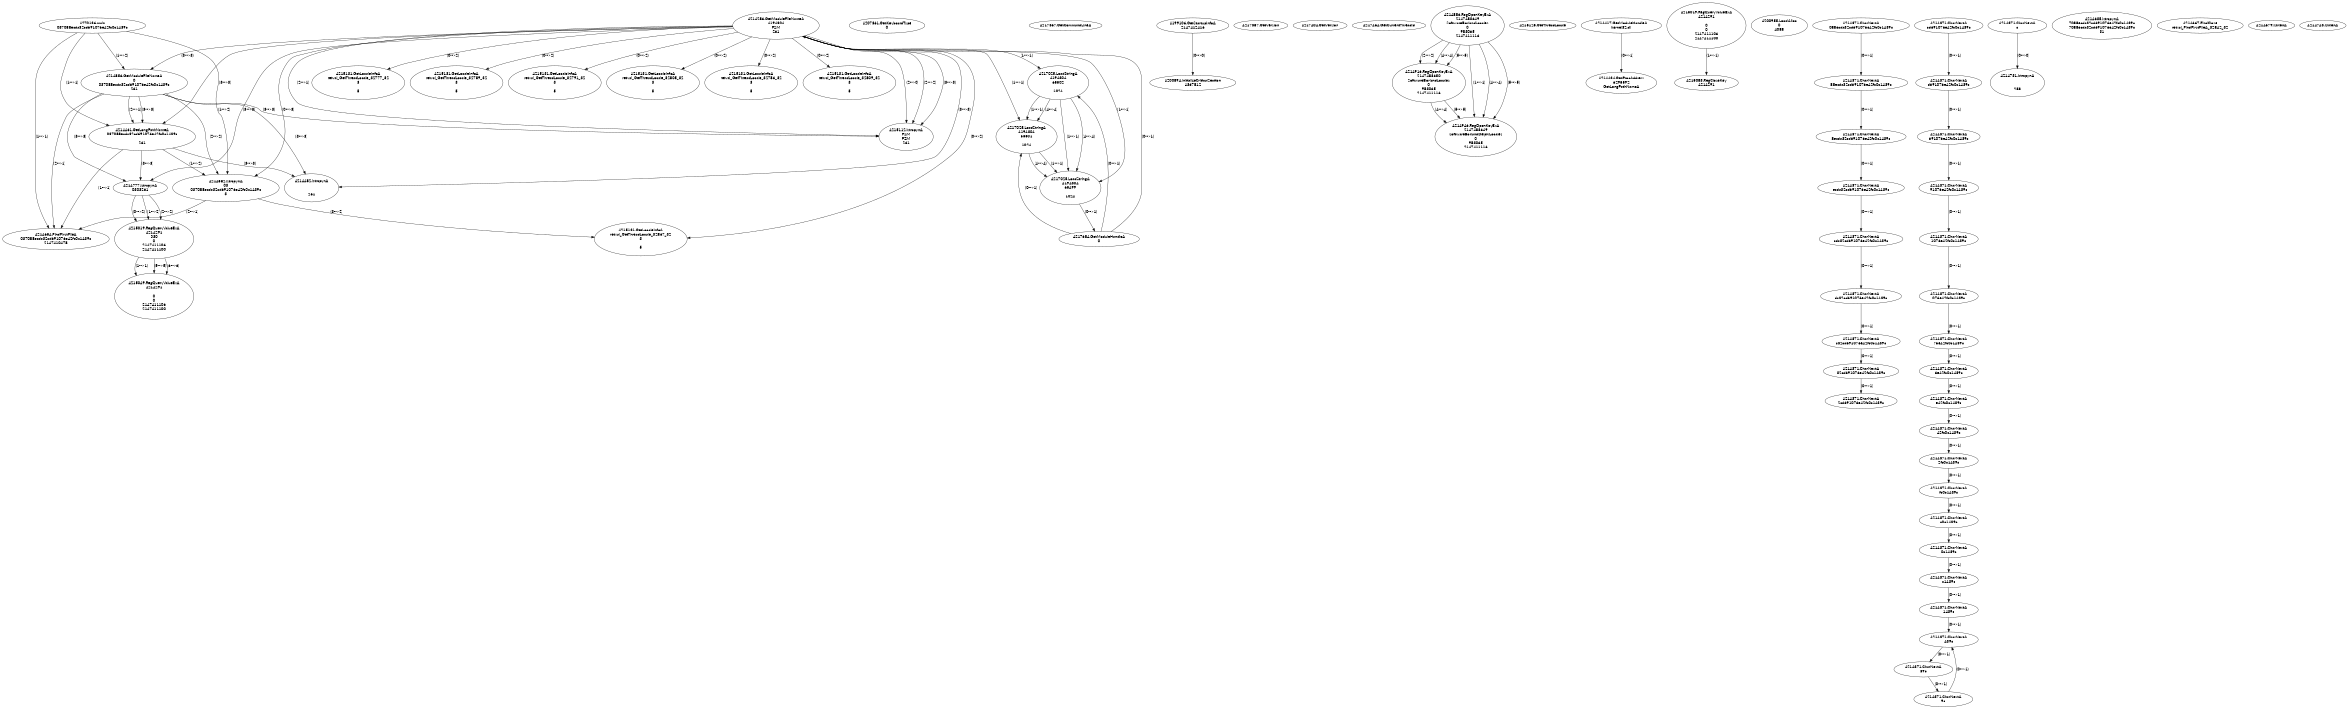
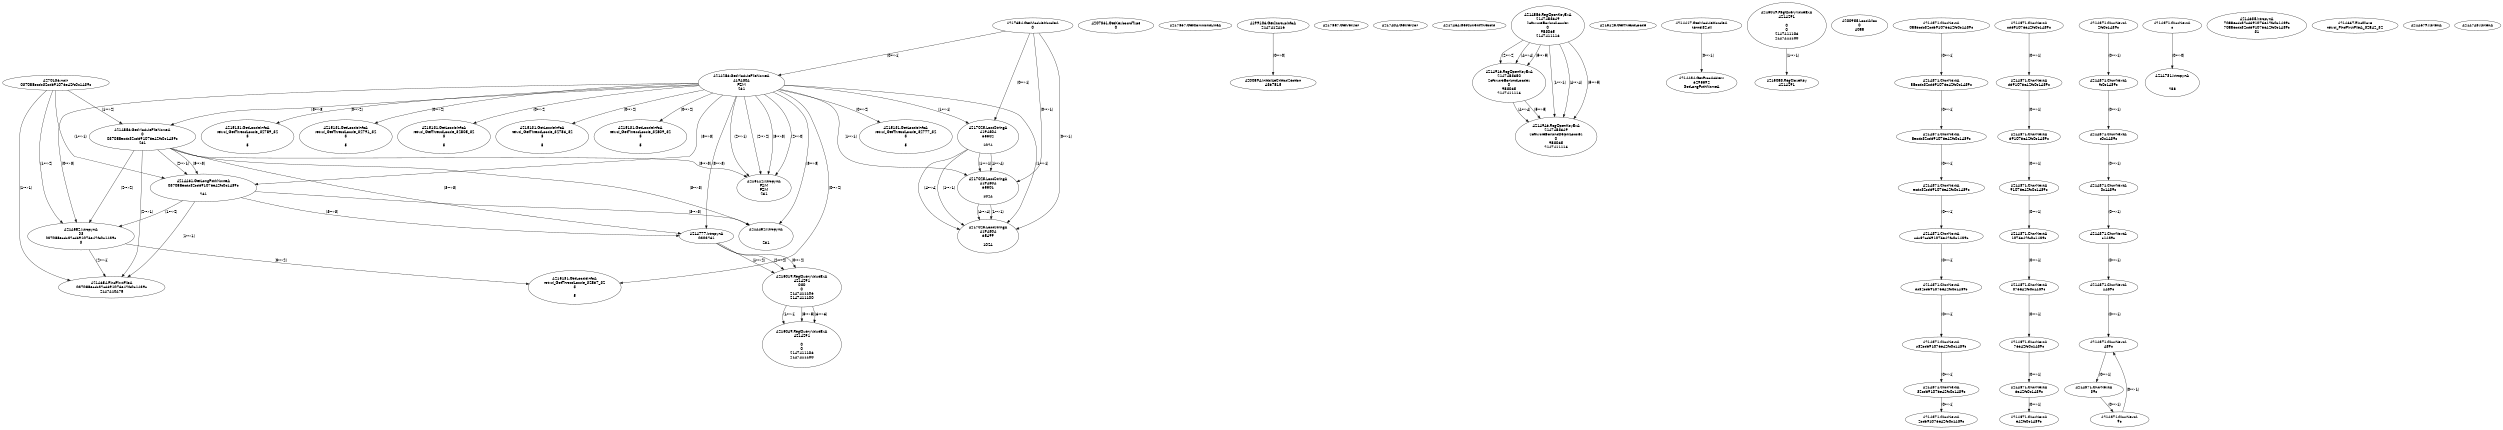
(1193, 83) -> (1273, 83)
(1086, 216) -> (1060, 139)
(1949, 431) -> none
